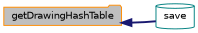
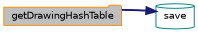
(144, 22) -> (134, 10)
